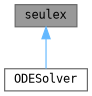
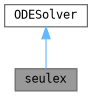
(46, 54) -> (46, 54)
